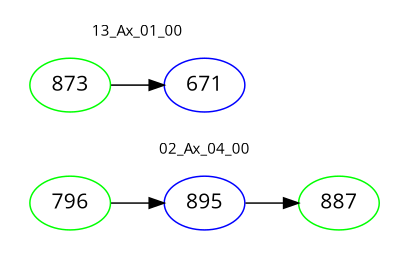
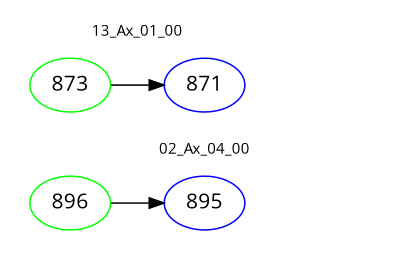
(205, 85) -> (205, 85)
(70, 203) -> (70, 203)
(339, 203) -> none
